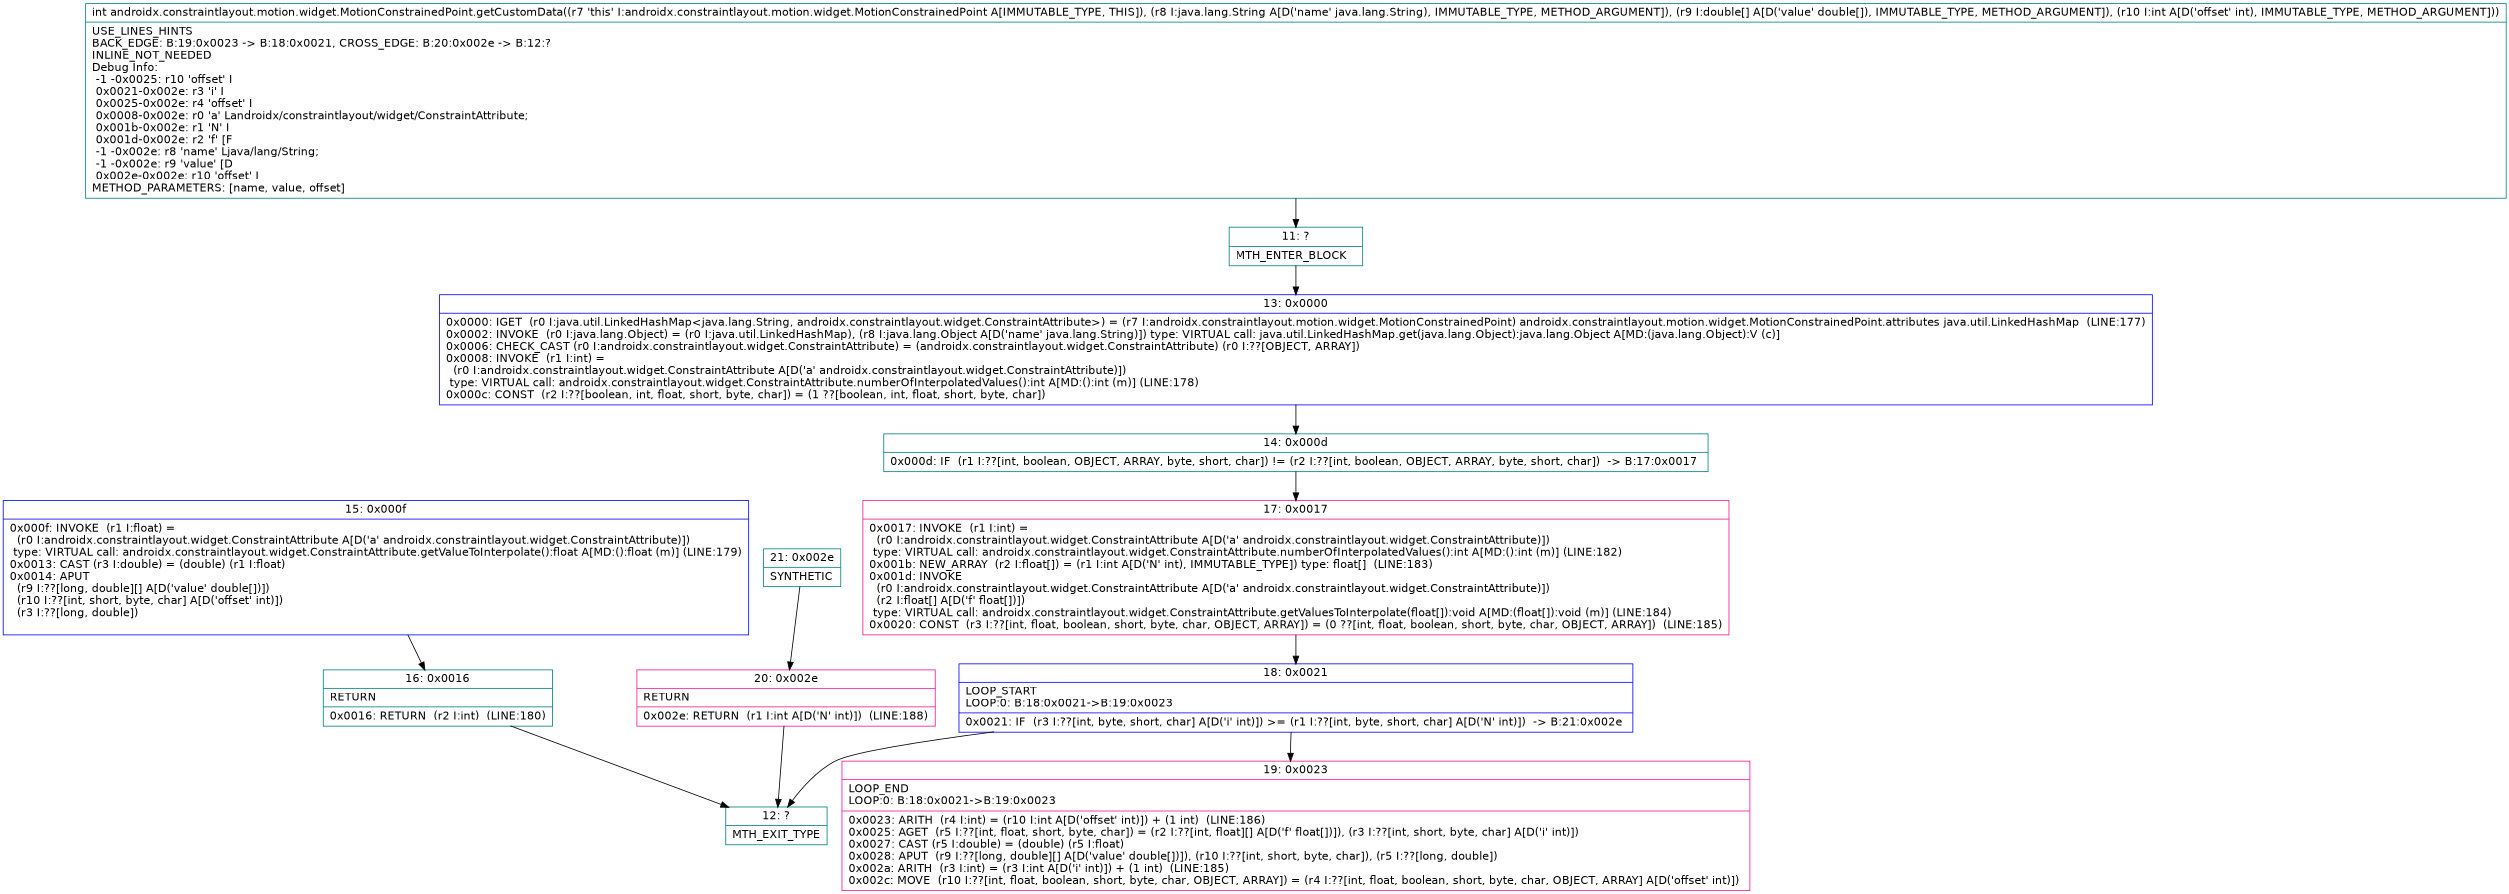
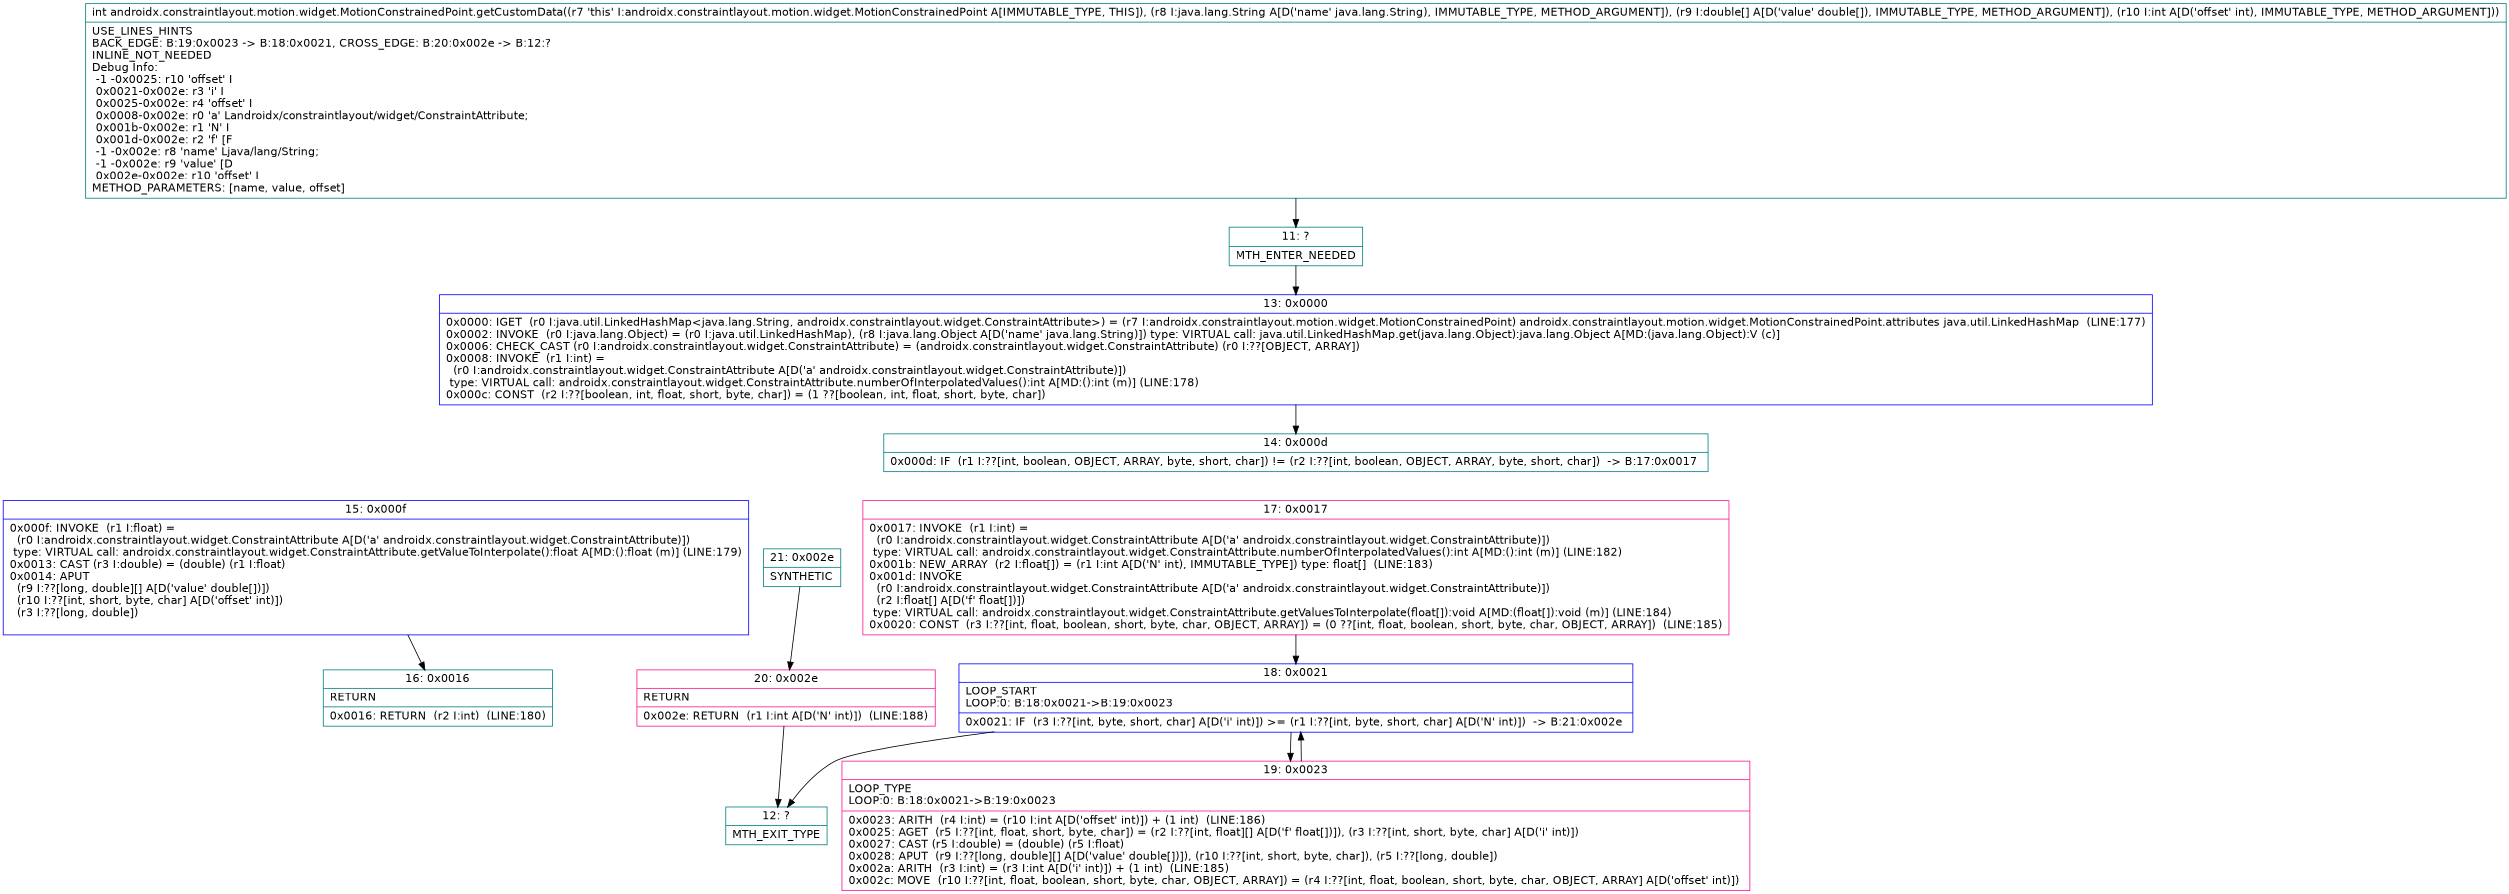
(1291, 256) -> (1296, 256)
(1296, 482) -> none
none -> (1301, 751)
(616, 765) -> none
(879, 789) -> (880, 789)
